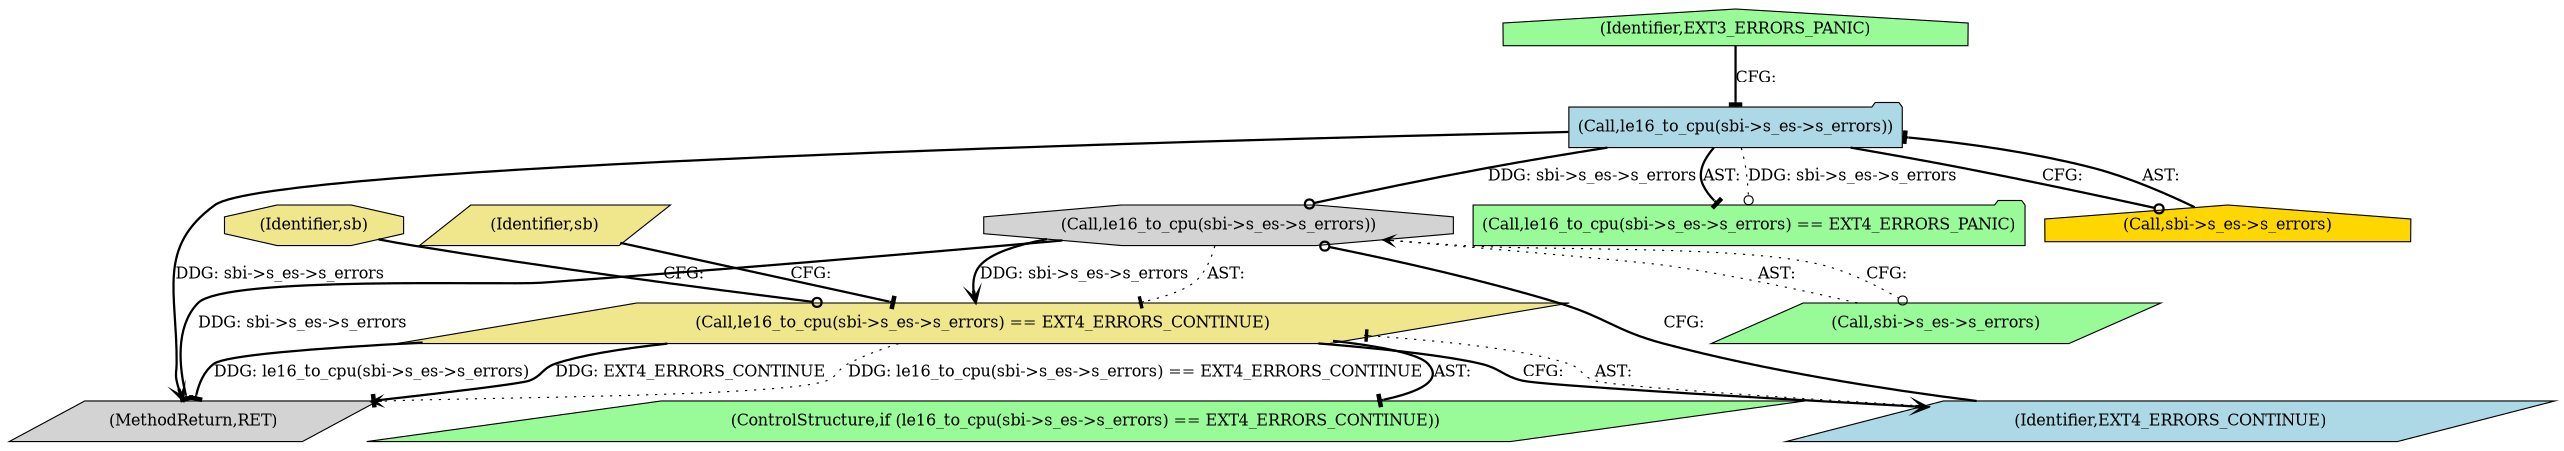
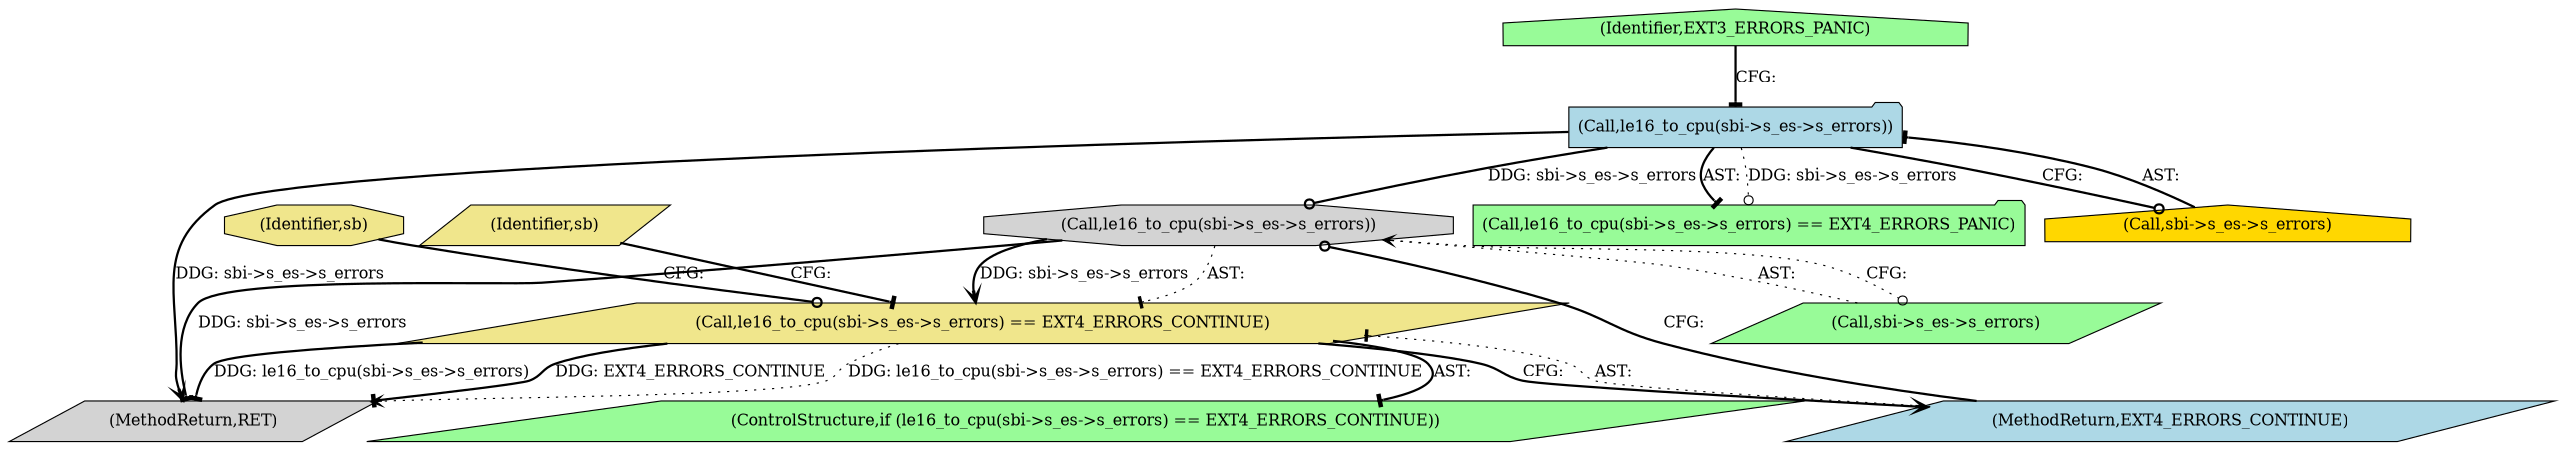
(2170, 421) -> (2170, 421)
